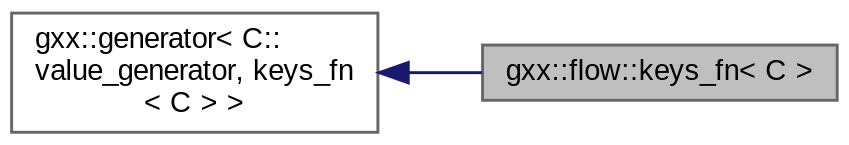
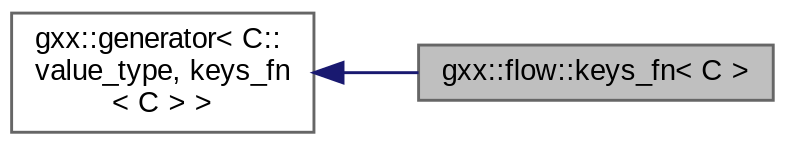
(195, 73) -> (163, 73)
